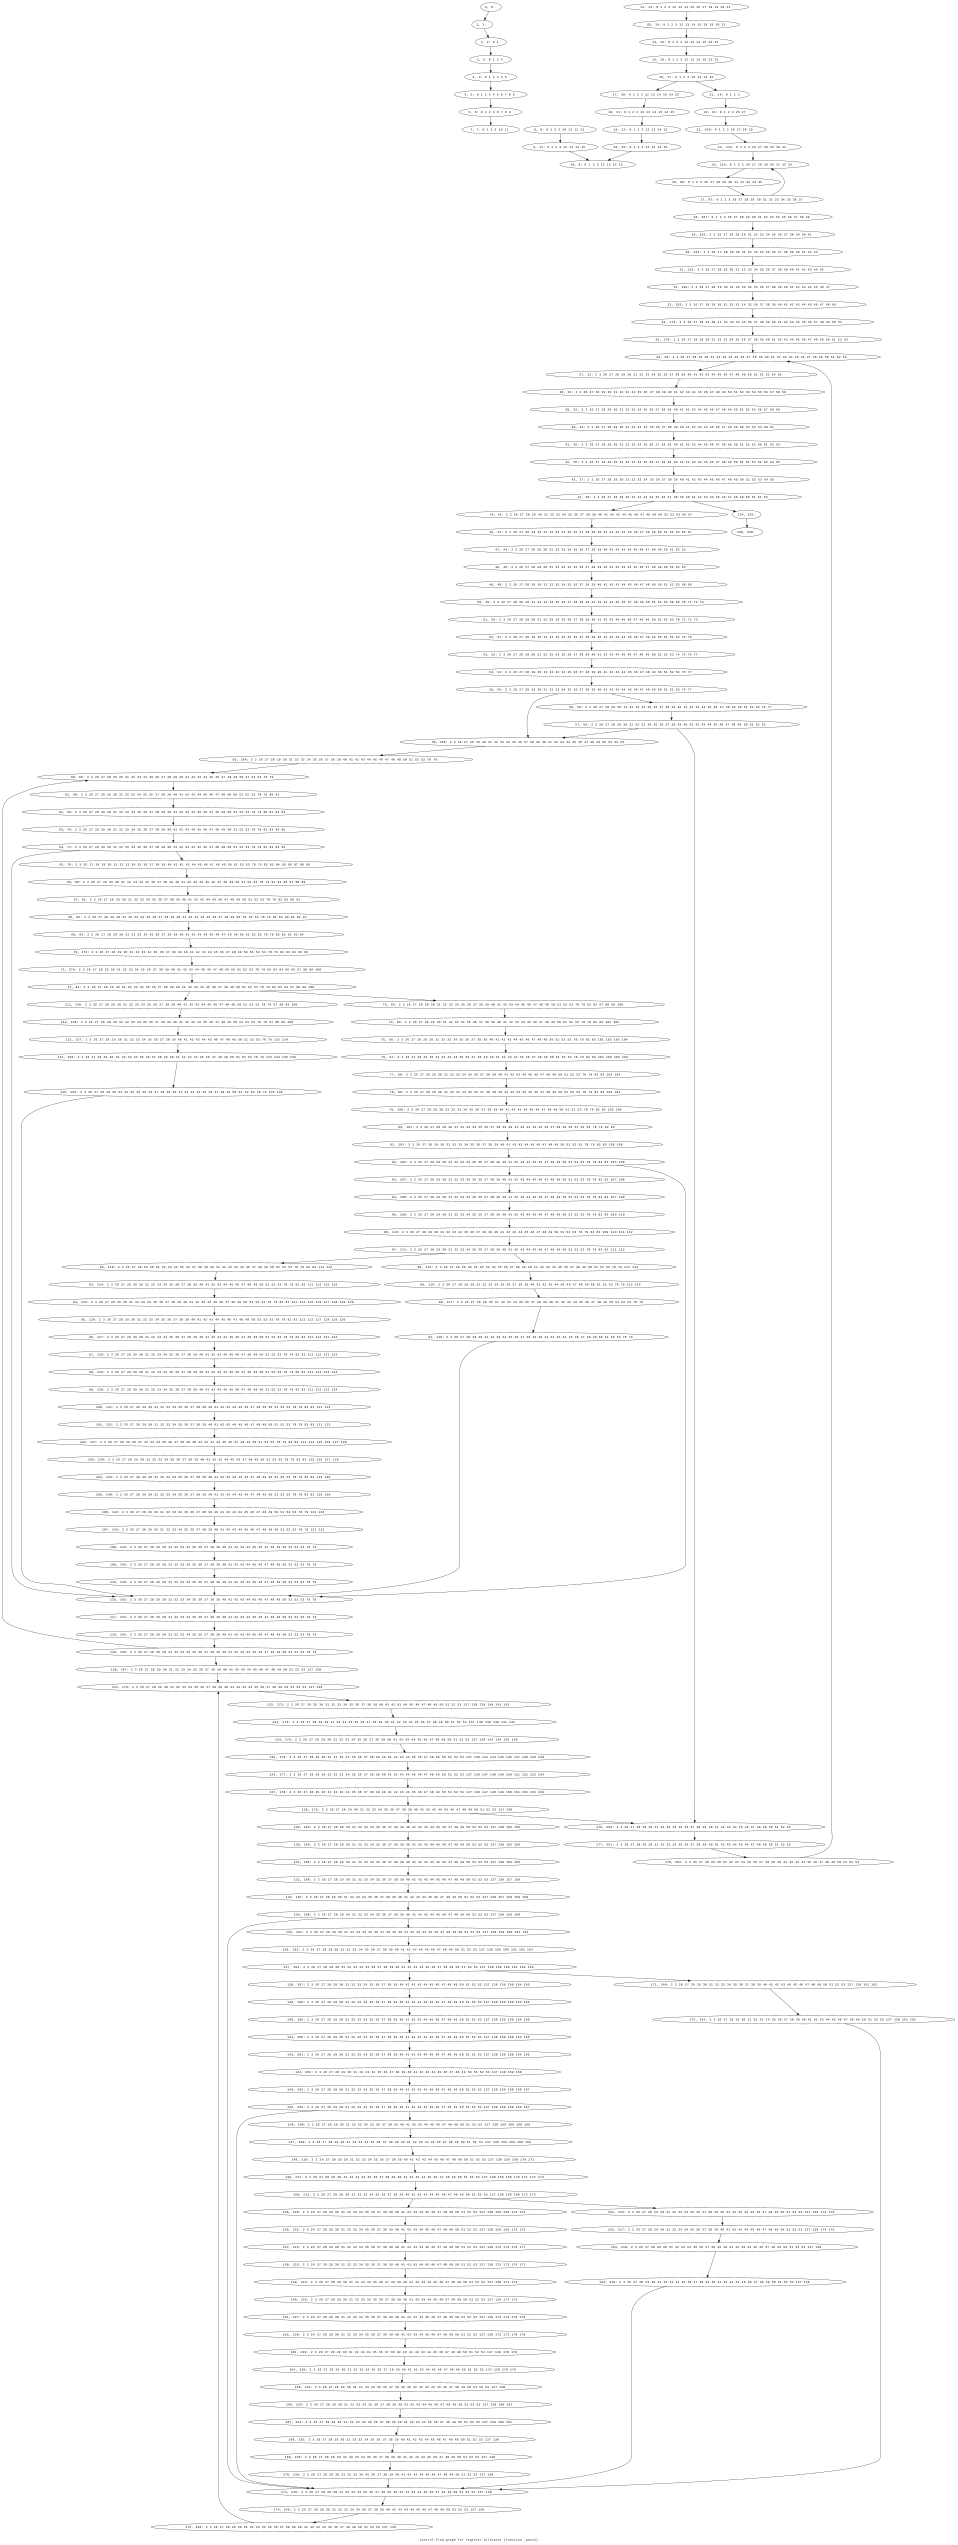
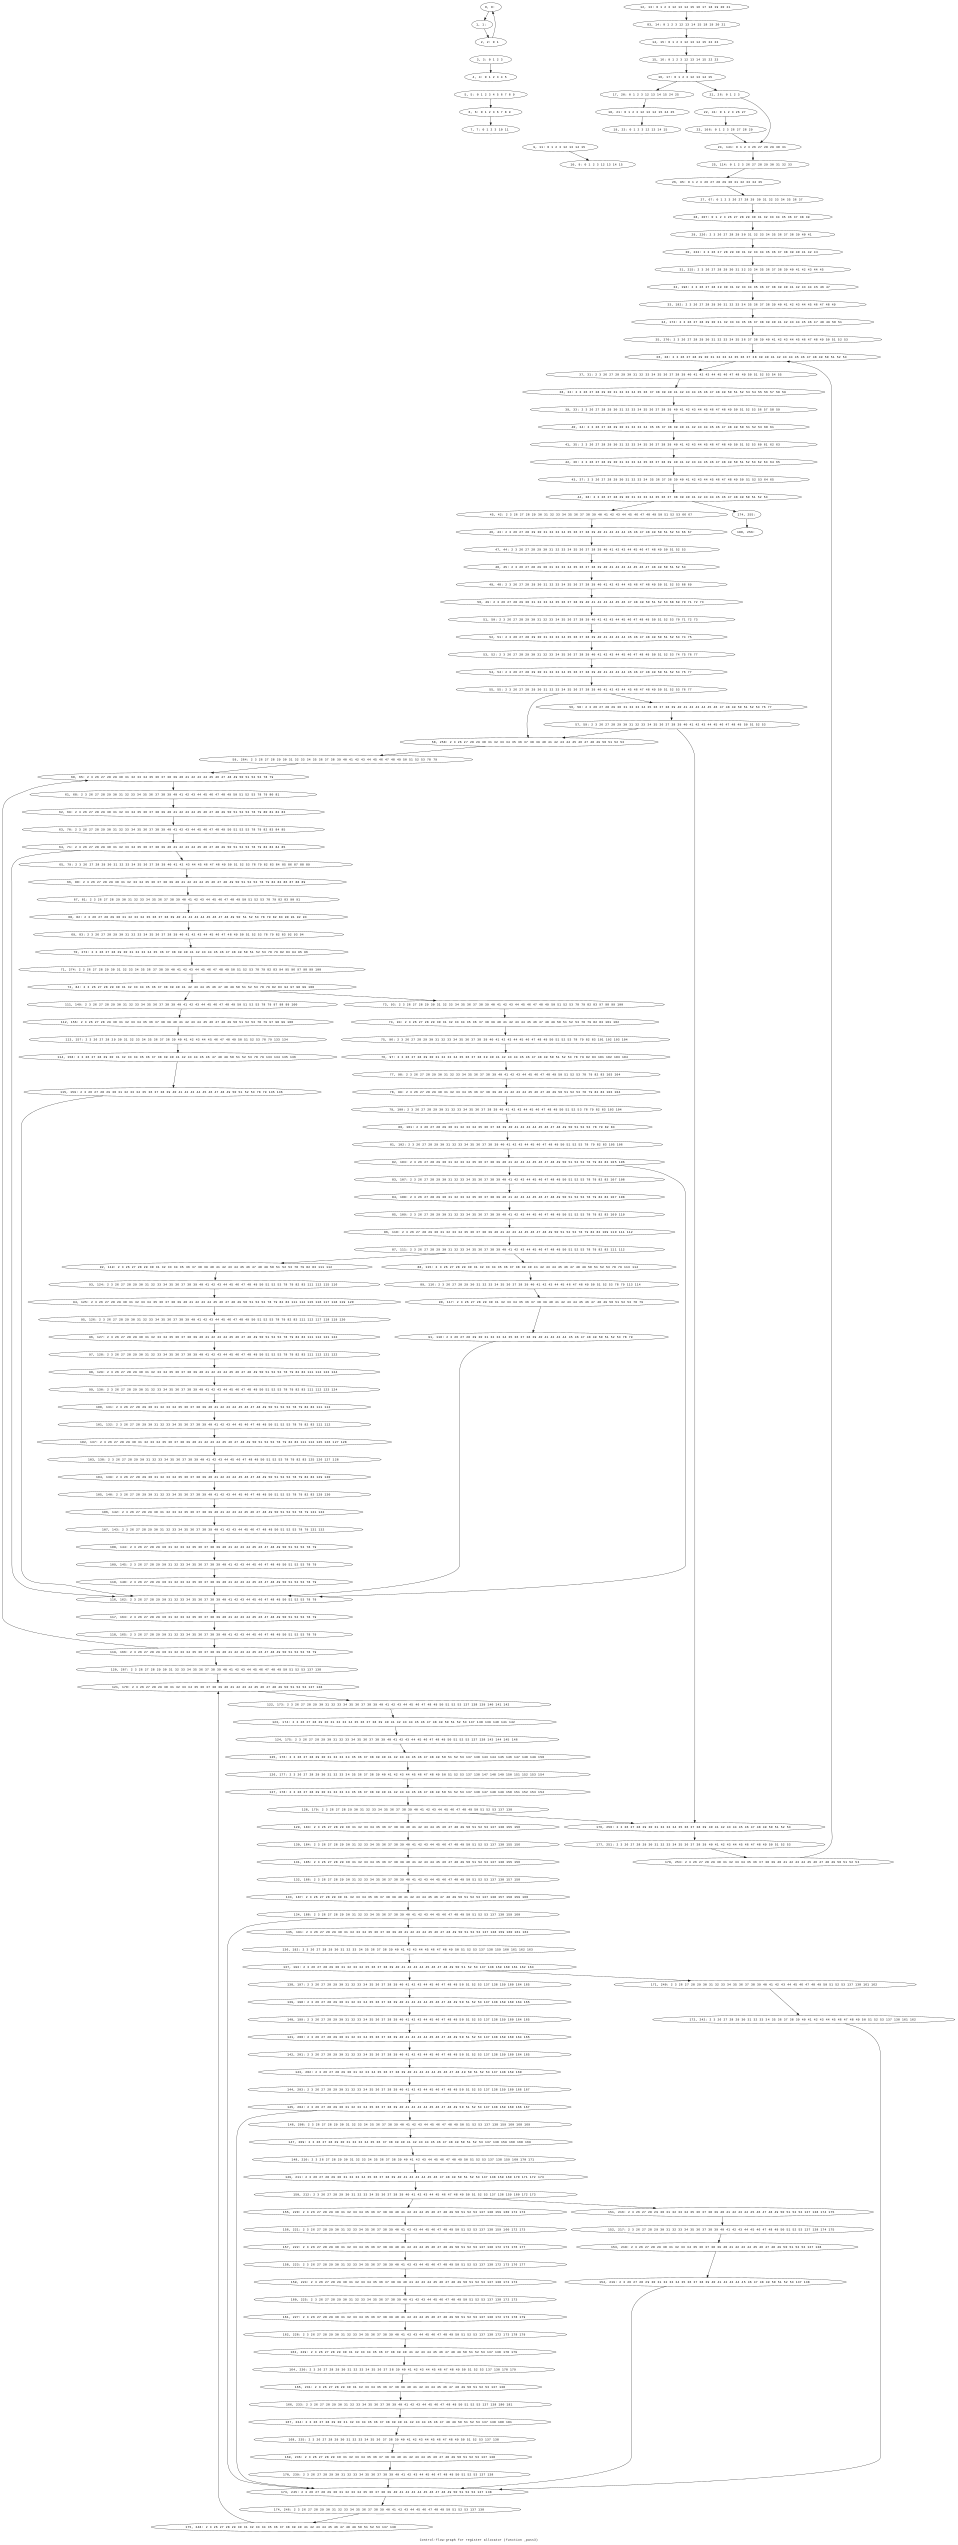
(491, 50) -> (495, 26)
(686, 77) -> (686, 77)
(491, 85) -> none
(726, 102) -> (766, 114)
(560, 130) -> none
(642, 147) -> none
(784, 183) -> (753, 207)
